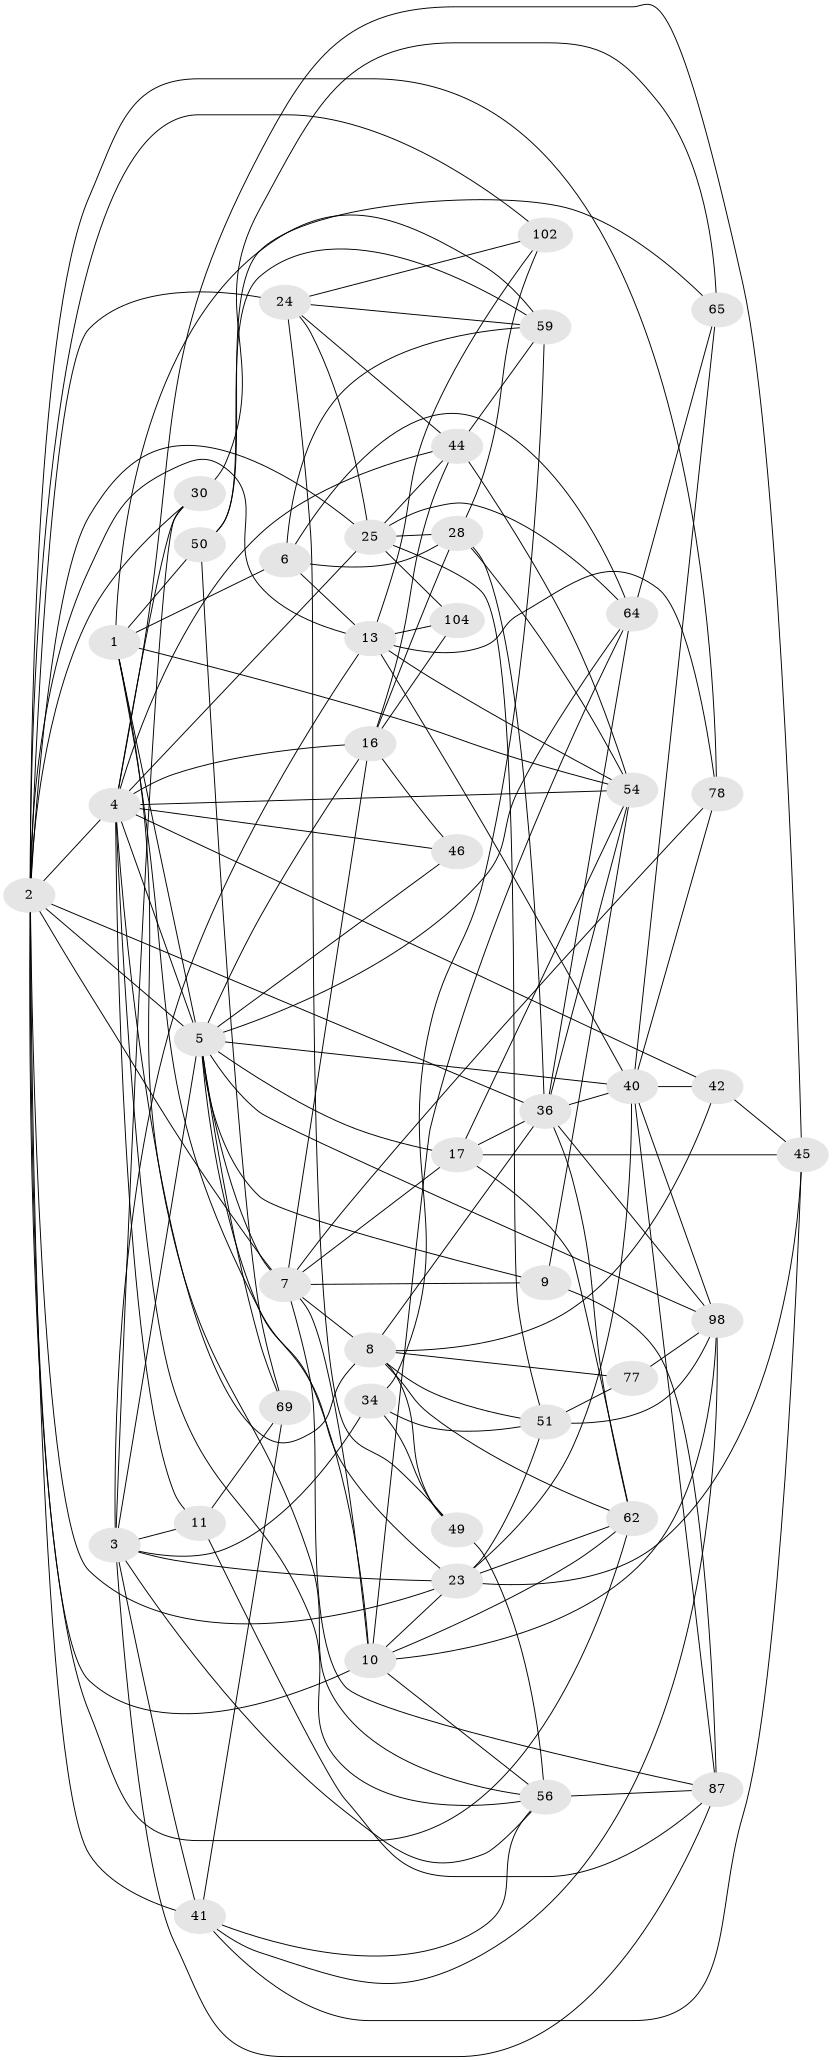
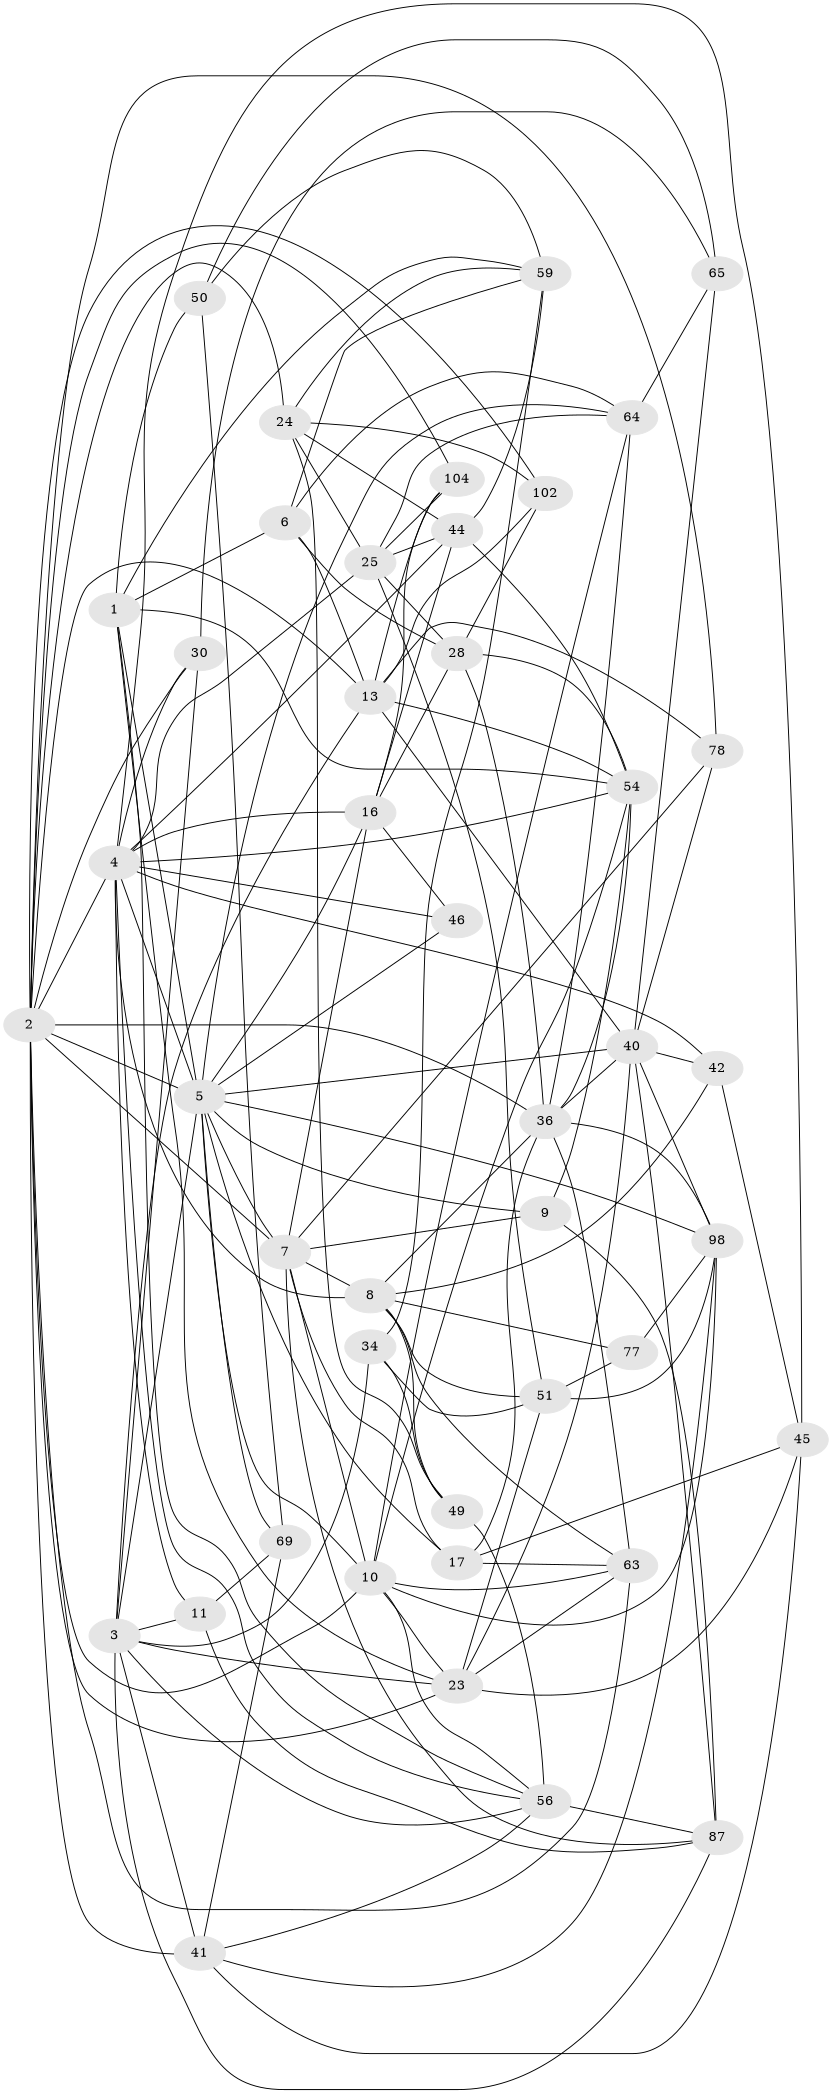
(79, 541) -> (75, 427)
(549, 964) -> (483, 1197)
(632, 1519) -> (632, 1566)
